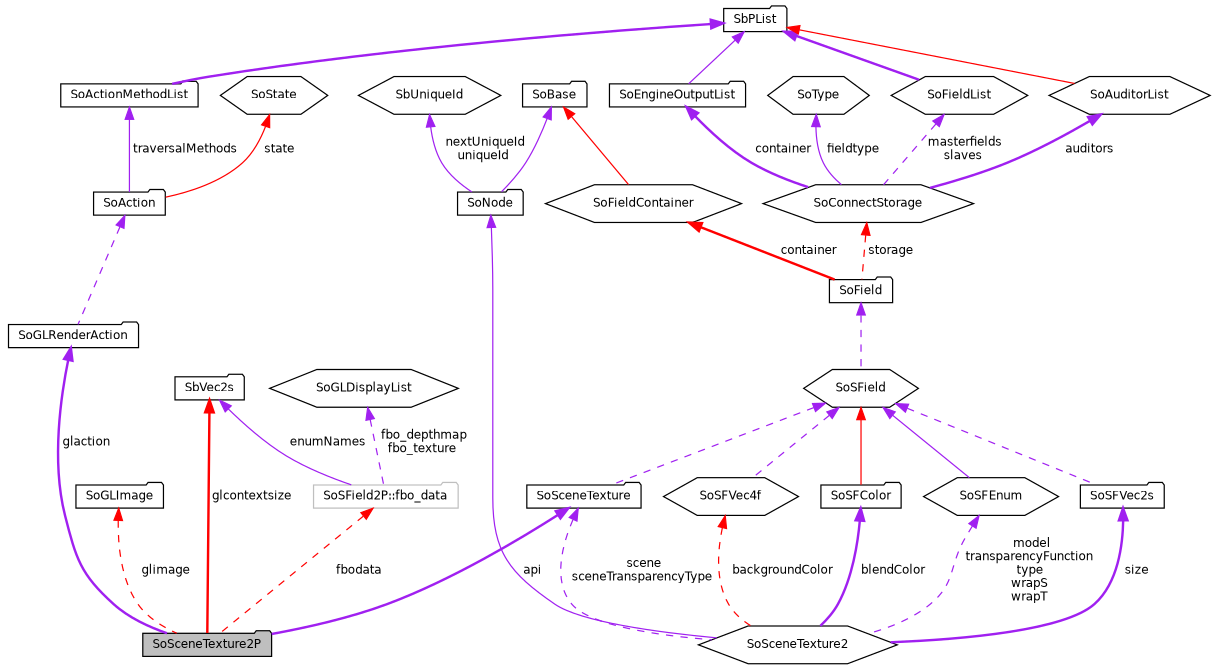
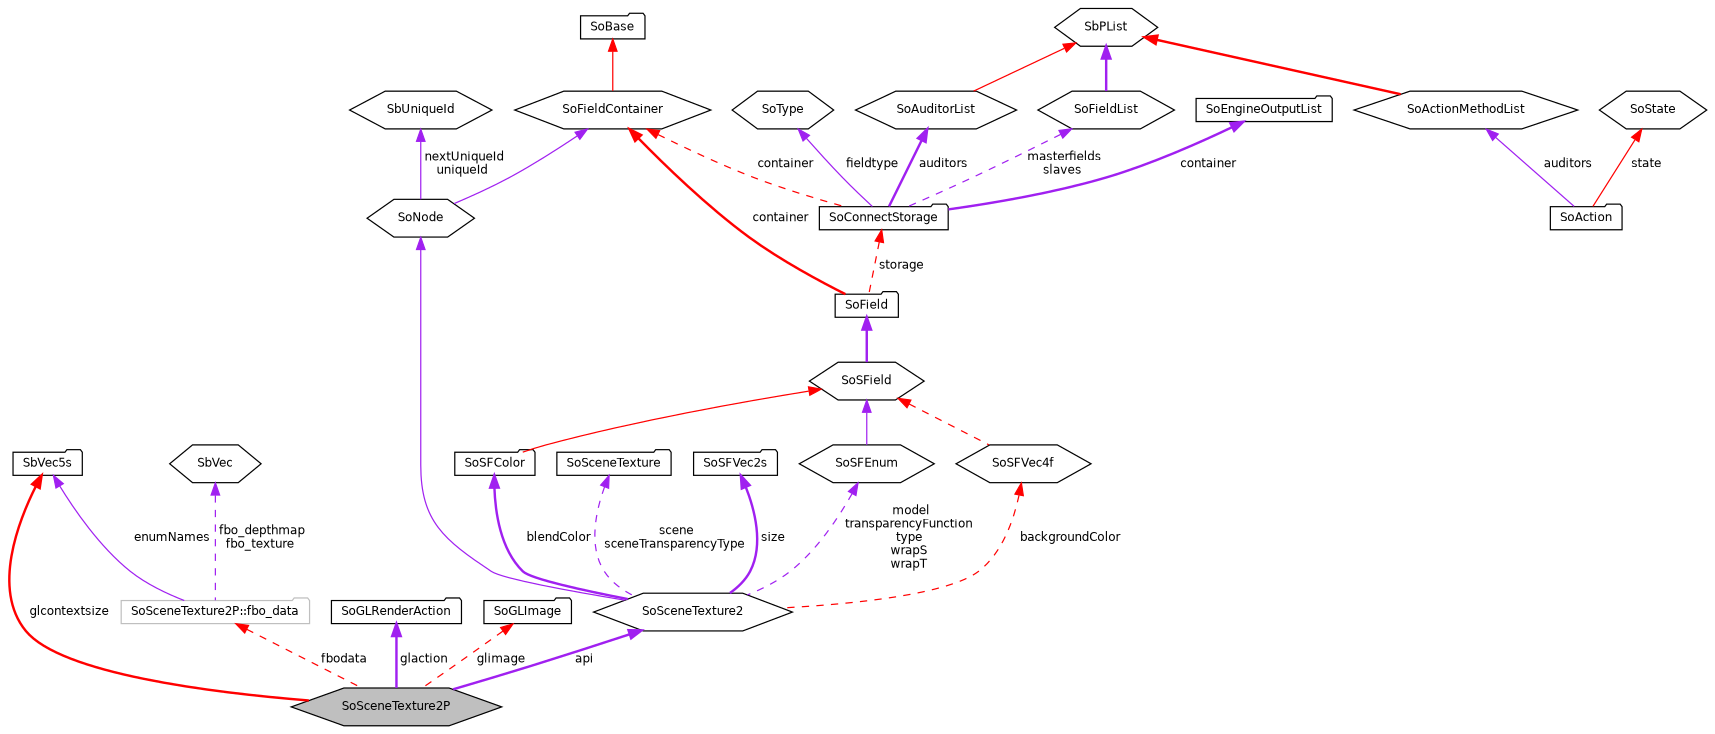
(755, 20) -> (1106, 27)
(441, 47) -> (1279, 67)
(712, 62) -> none
(129, 95) -> (1466, 110)
(184, 150) -> (1566, 164)
(529, 158) -> (518, 173)
none -> (749, 176)
(490, 204) -> (421, 218)
(868, 204) -> (884, 218)
(99, 276) -> none
(861, 342) -> (867, 346)
(210, 388) -> (48, 464)
(364, 388) -> (215, 464)
(713, 446) -> none
(791, 447) -> (949, 424)
(1002, 447) -> none
(386, 497) -> (215, 612)
(421, 590) -> (542, 663)
(207, 645) -> (396, 707)
